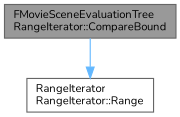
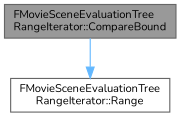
(90, 95) -> (90, 95)
